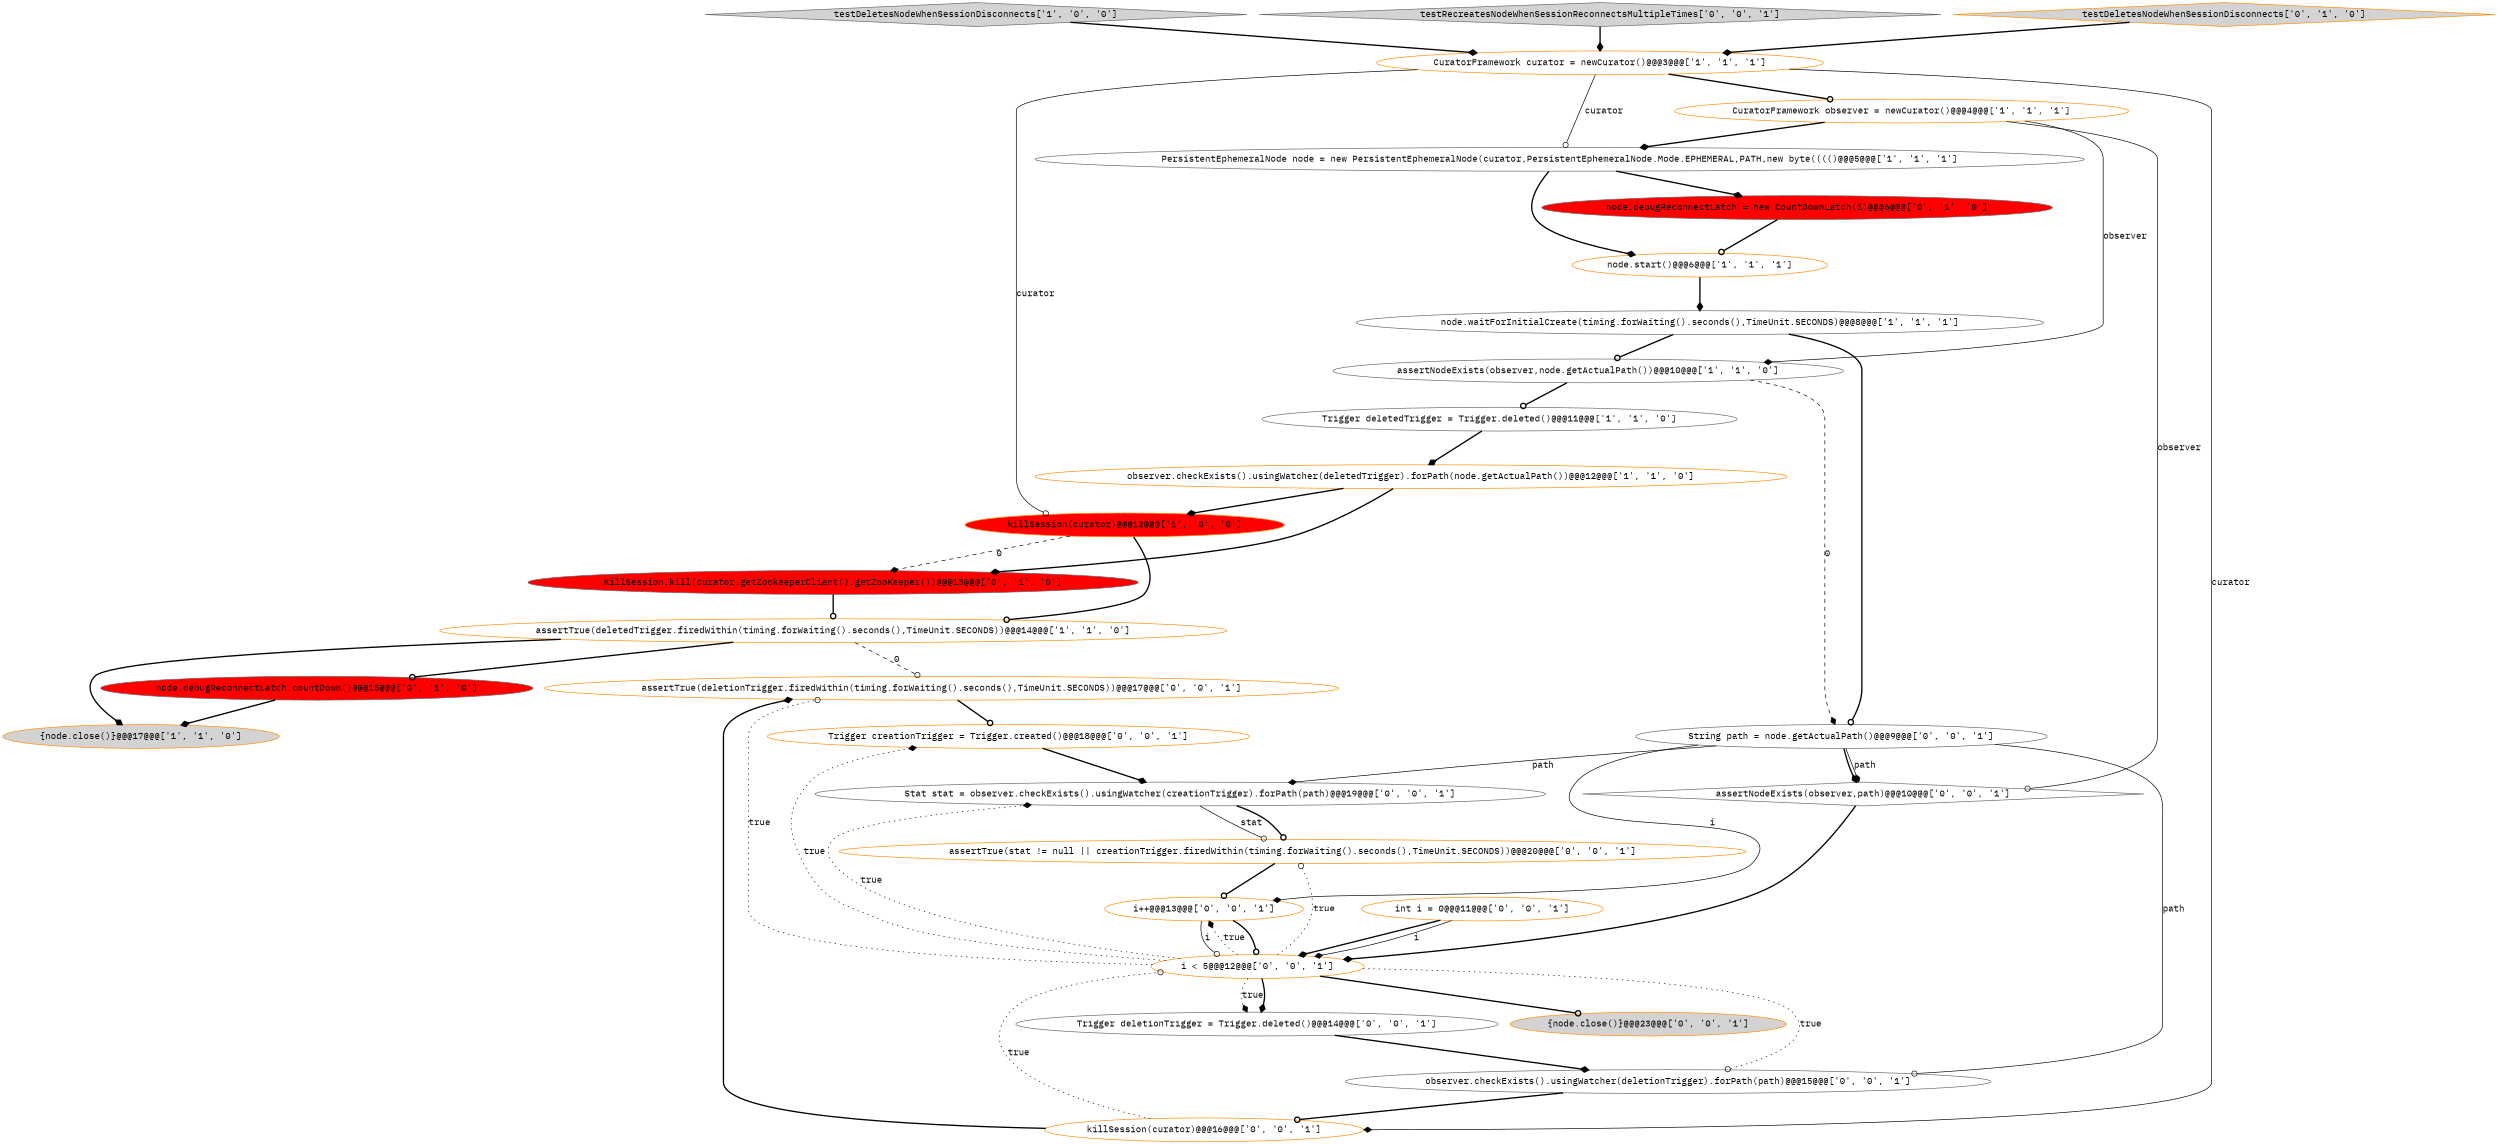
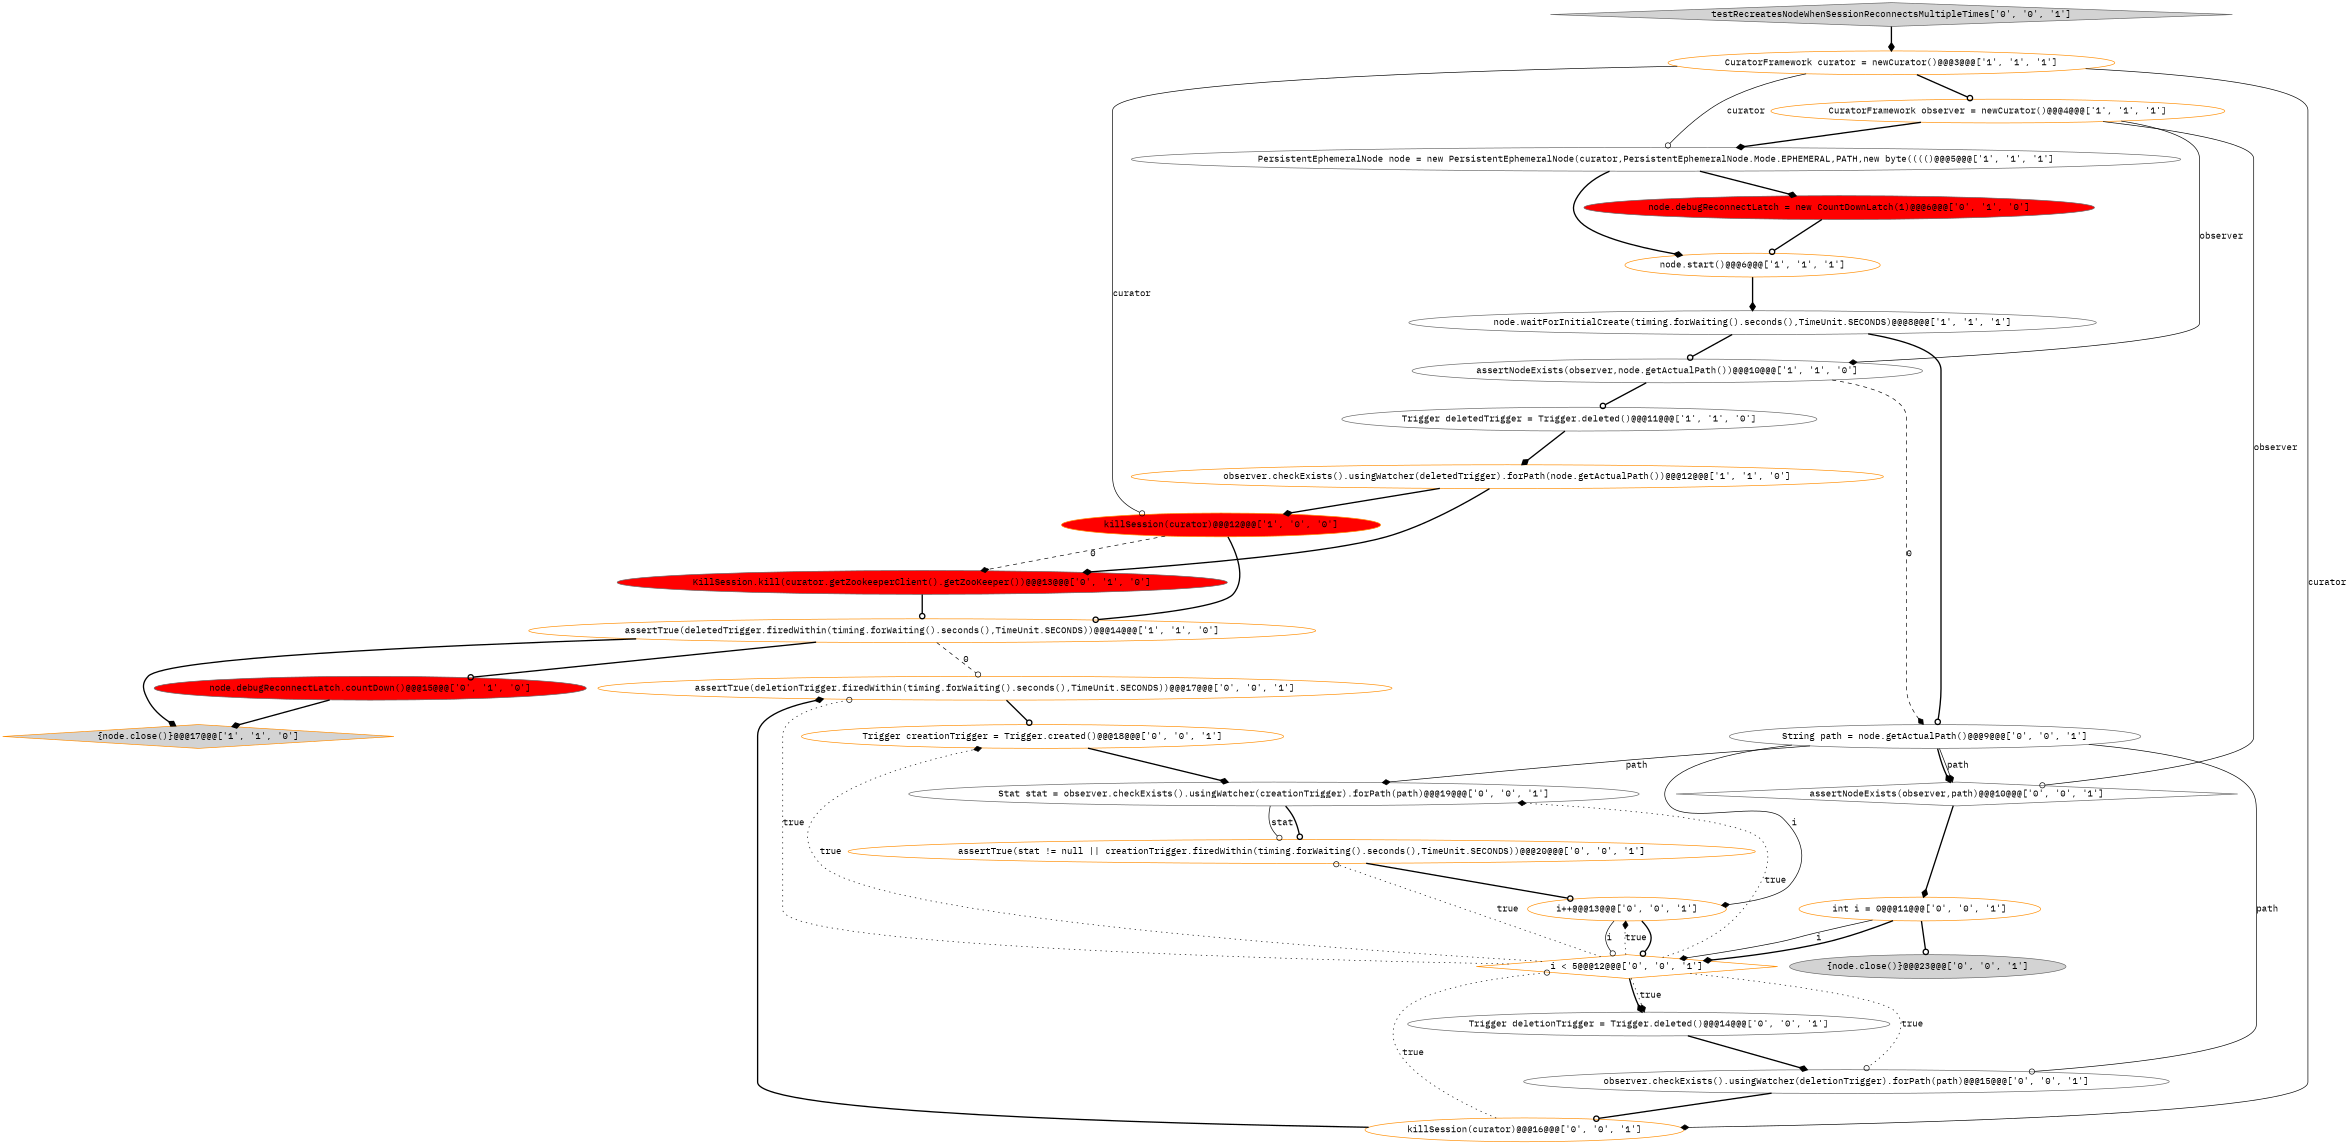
(976, 15) -> none
(2224, 15) -> none
(141, 736) -> (198, 736)
(1622, 926) -> (1940, 848)
(1258, 967) -> (1627, 967)
(1448, 995) -> (1923, 935)
(1648, 1024) -> (1928, 967)
